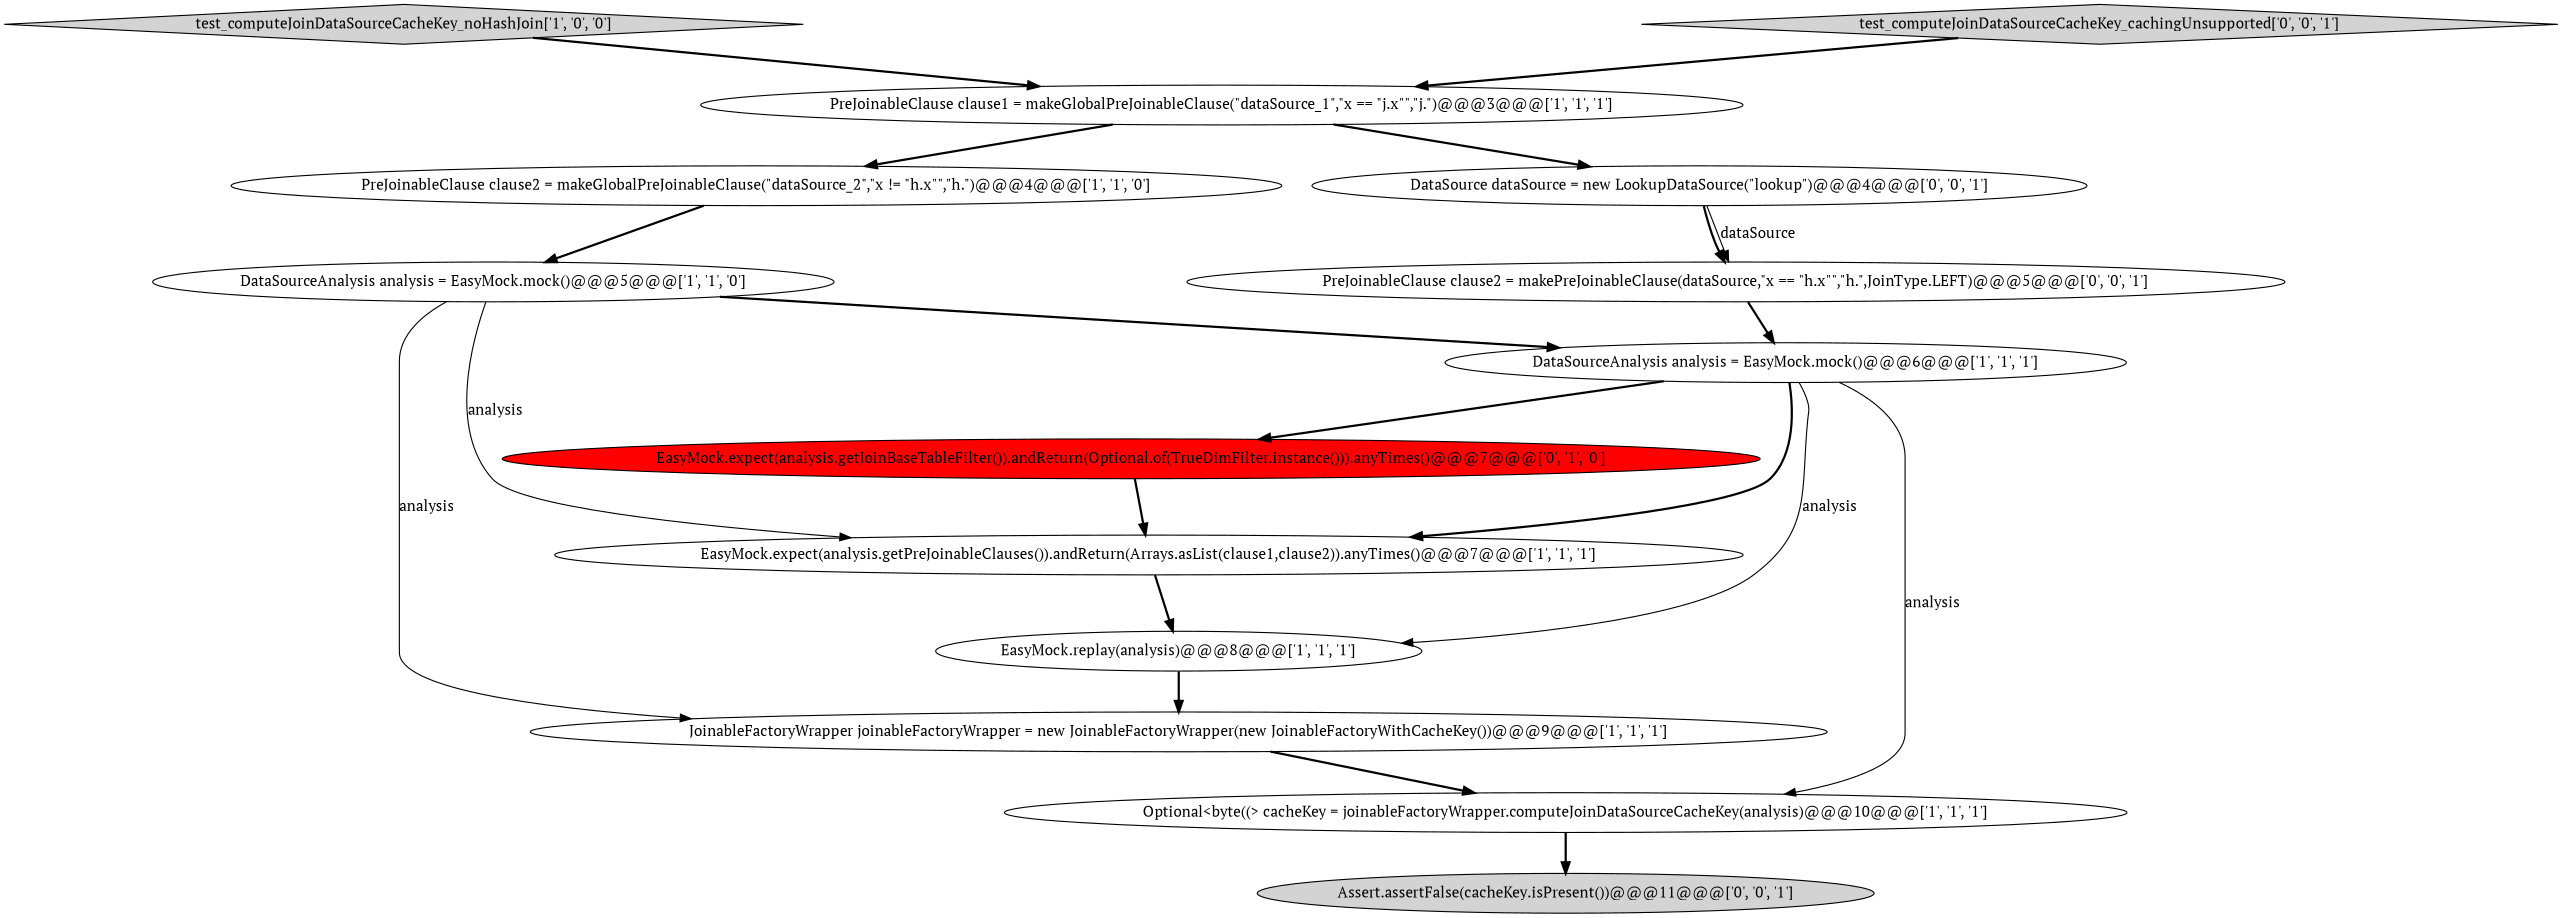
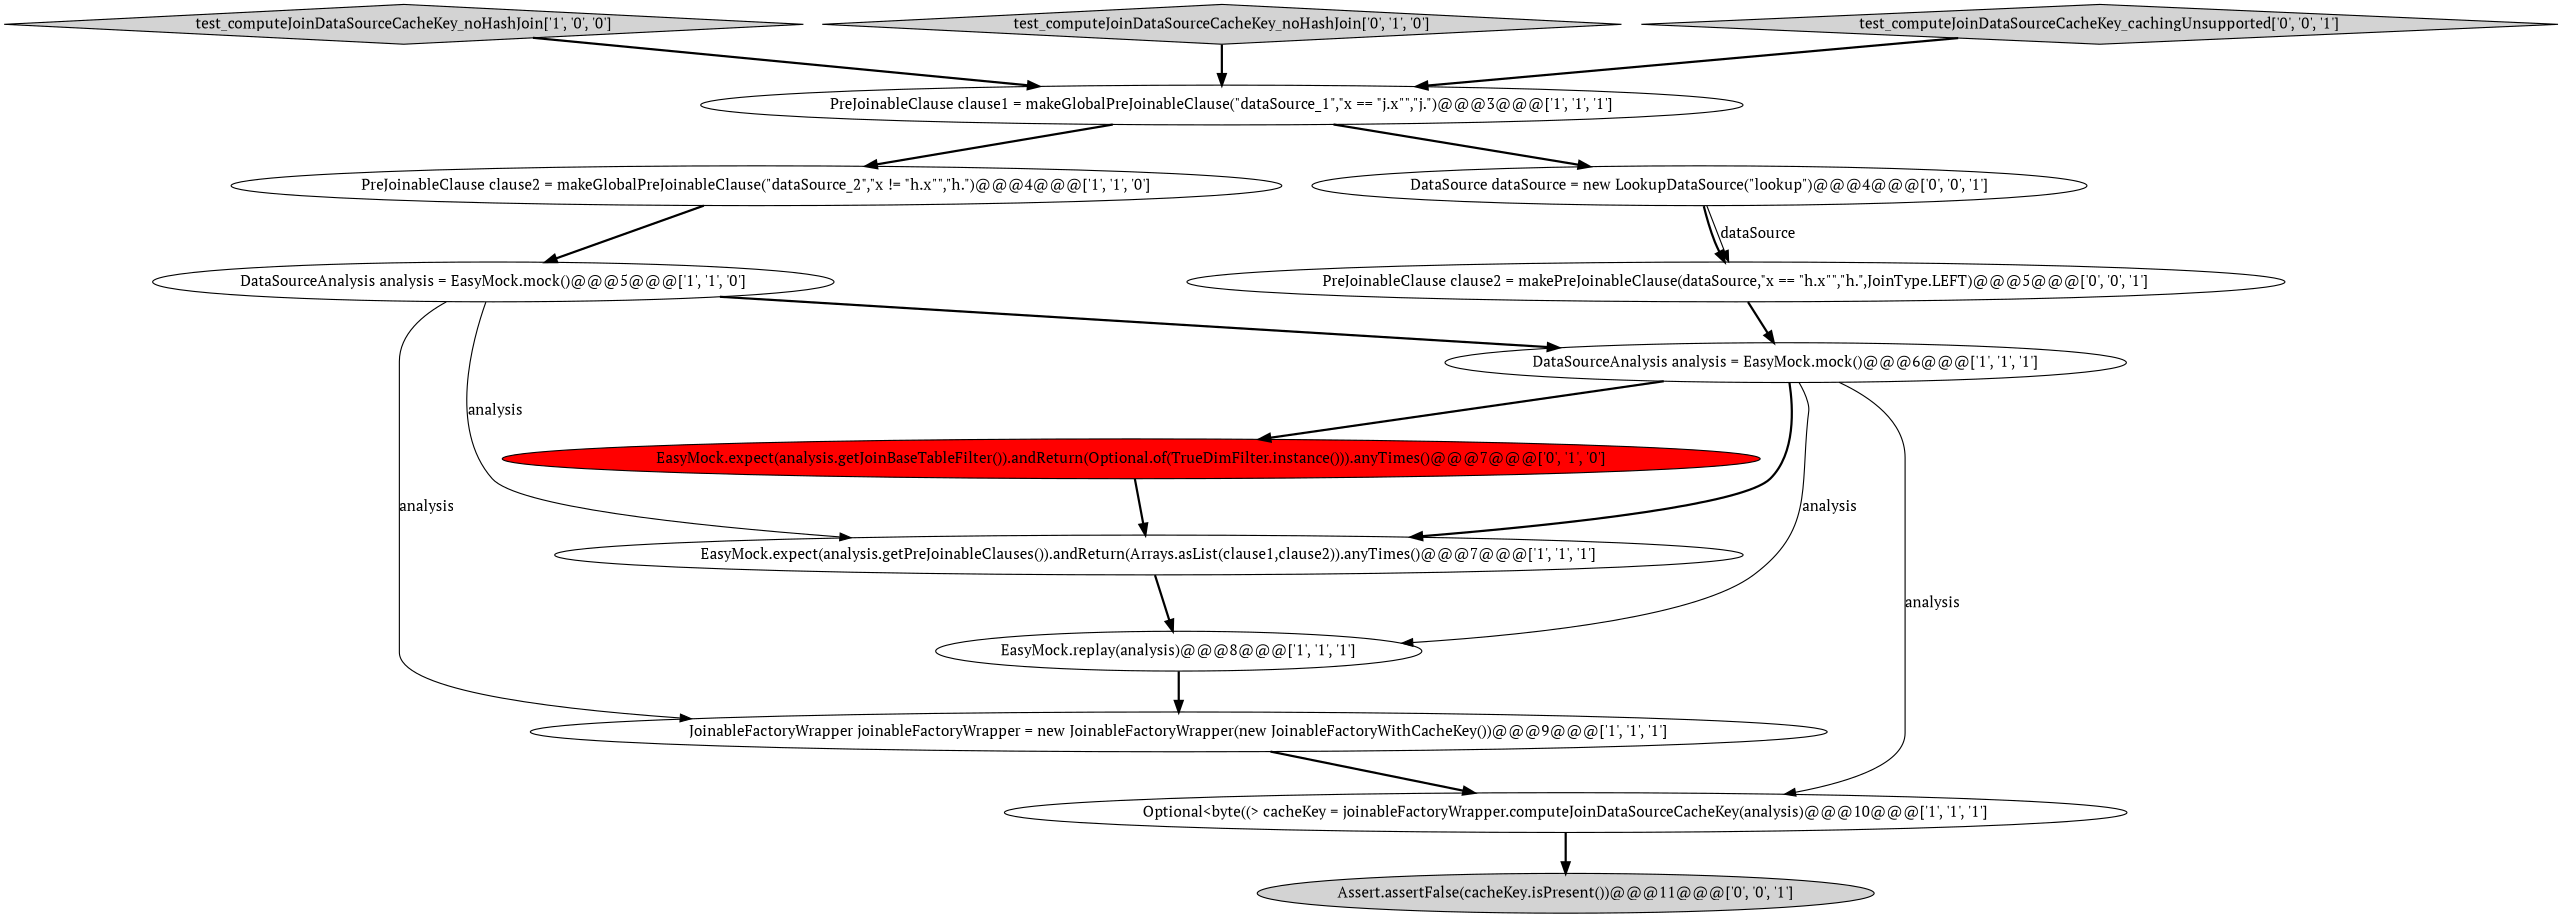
none -> (1222, 24)
